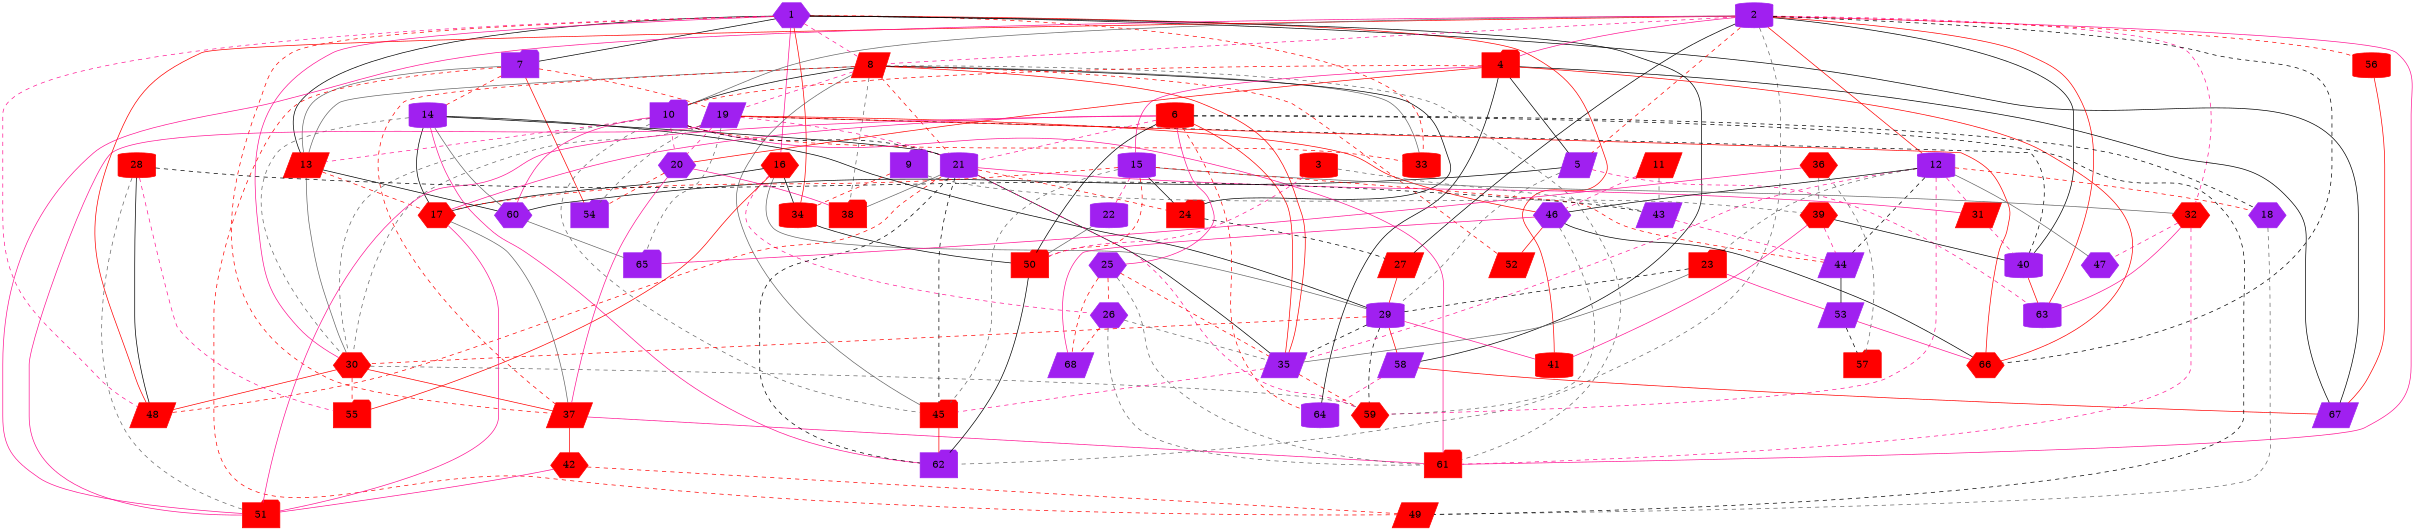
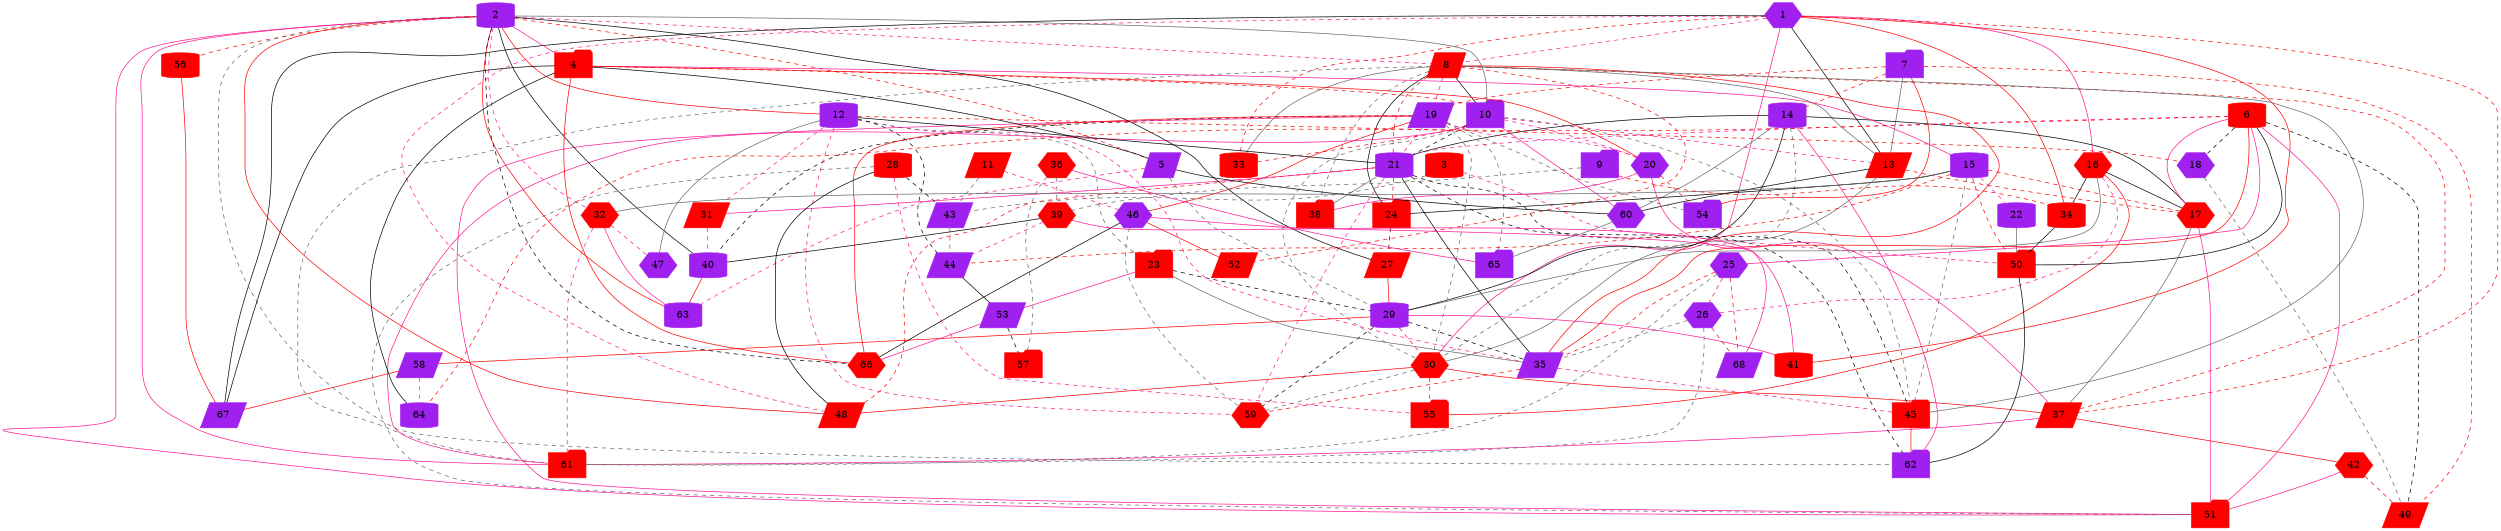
(622, 46) -> none
(1648, 60) -> none
(1786, 184) -> (1194, 147)
